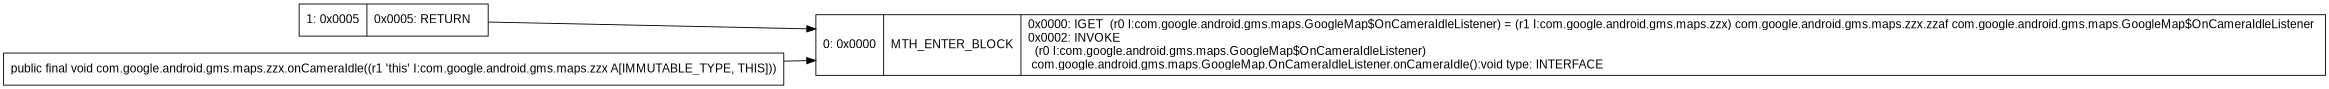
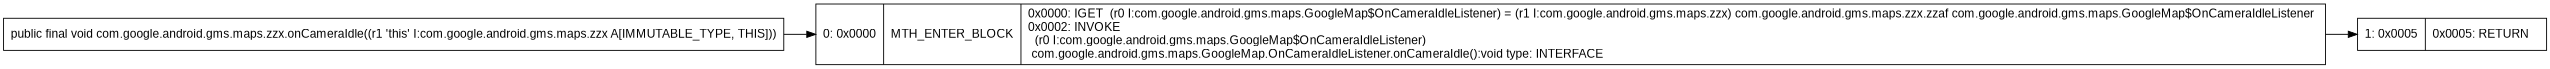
(647, 25) -> (2337, 34)
